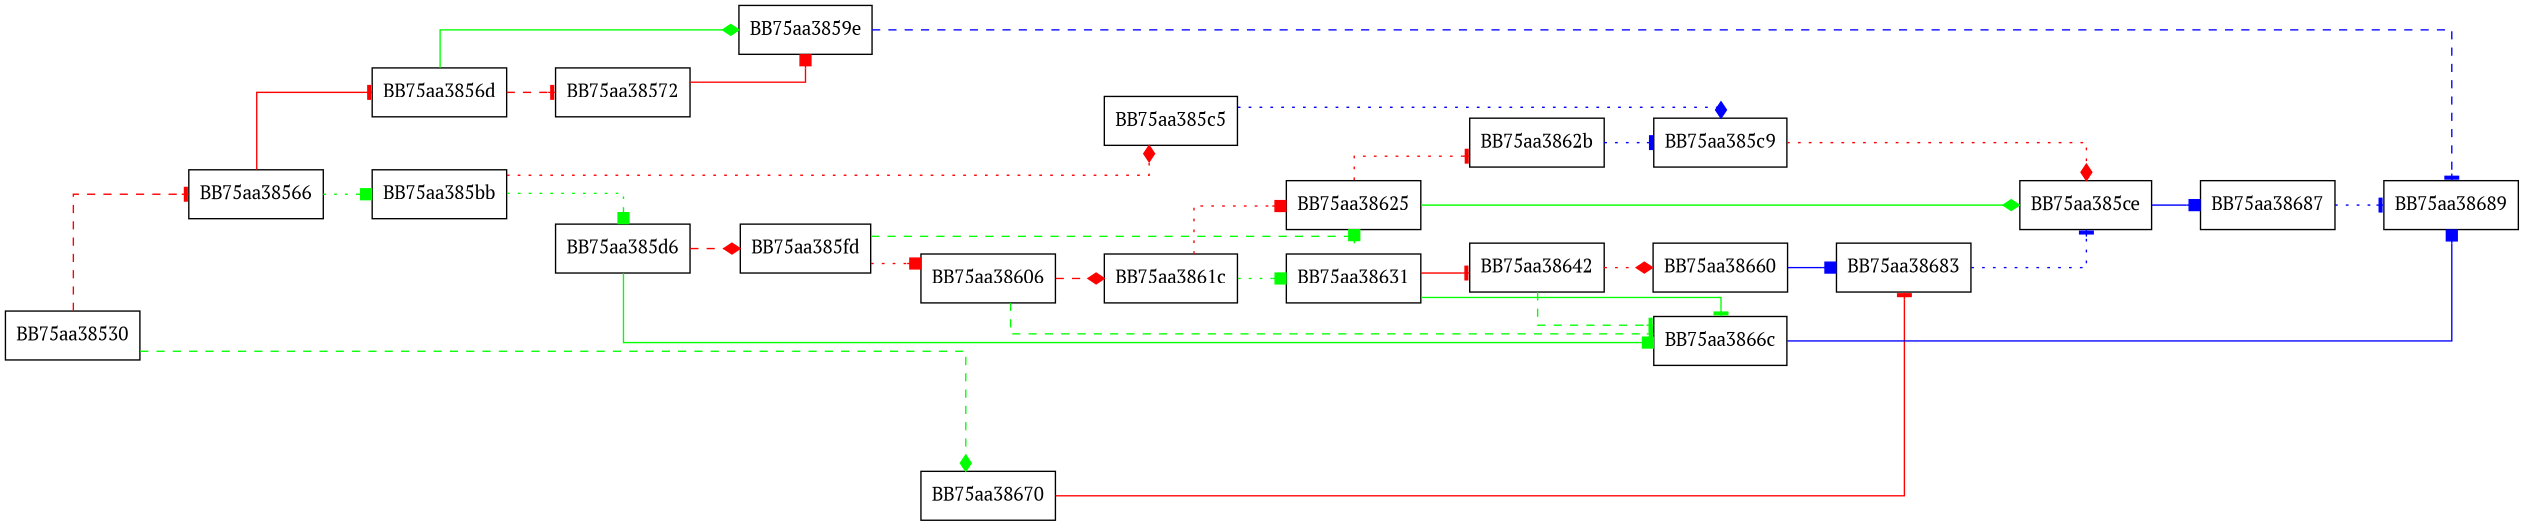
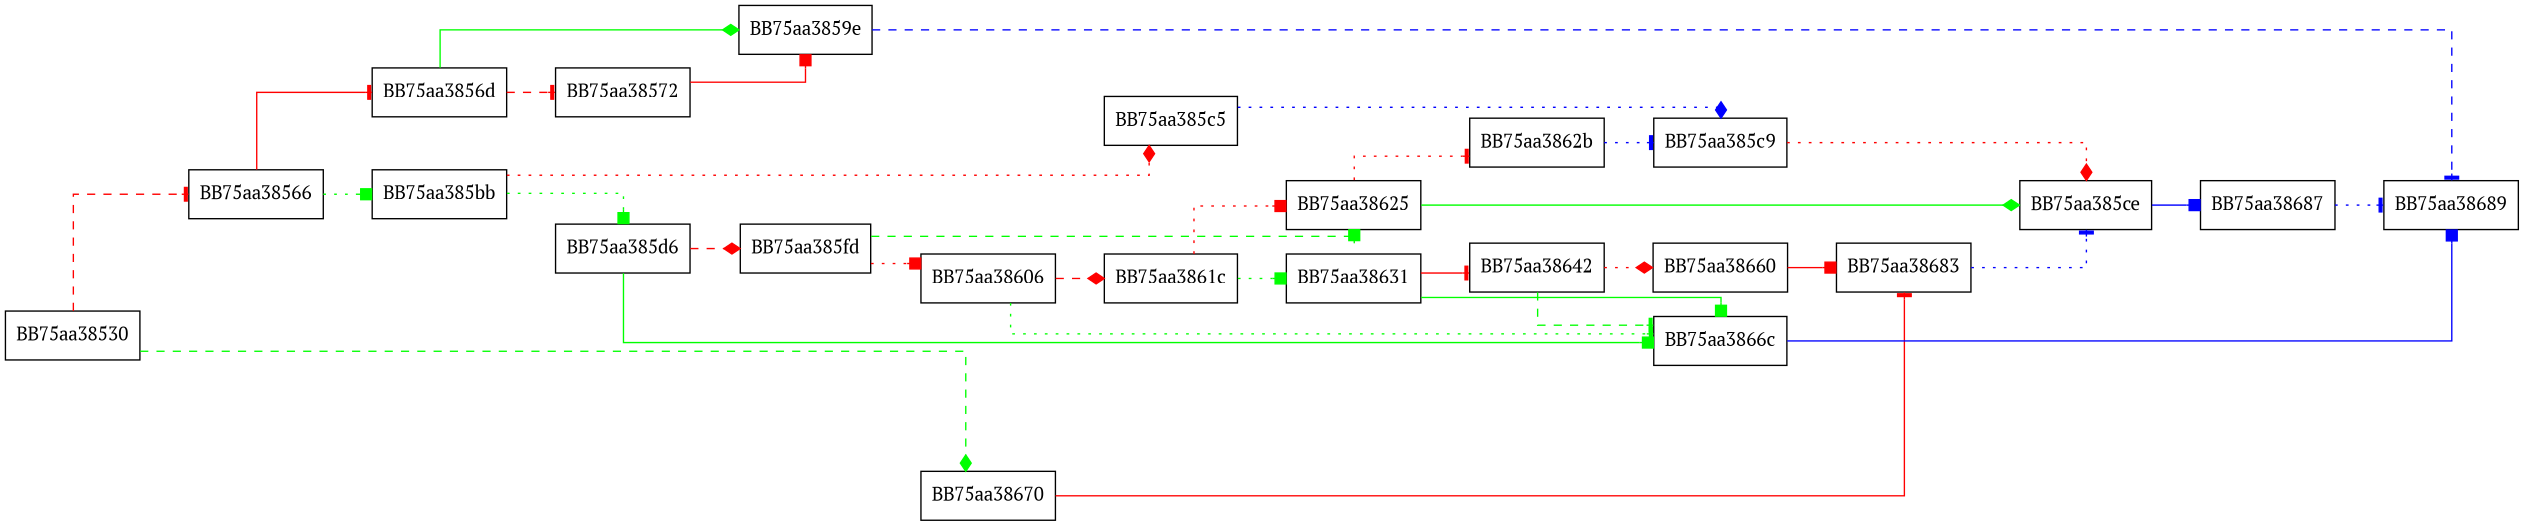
(1805, 268) -> (1805, 268)
(1577, 297) -> (1574, 297)
(1313, 334) -> (1313, 334)
